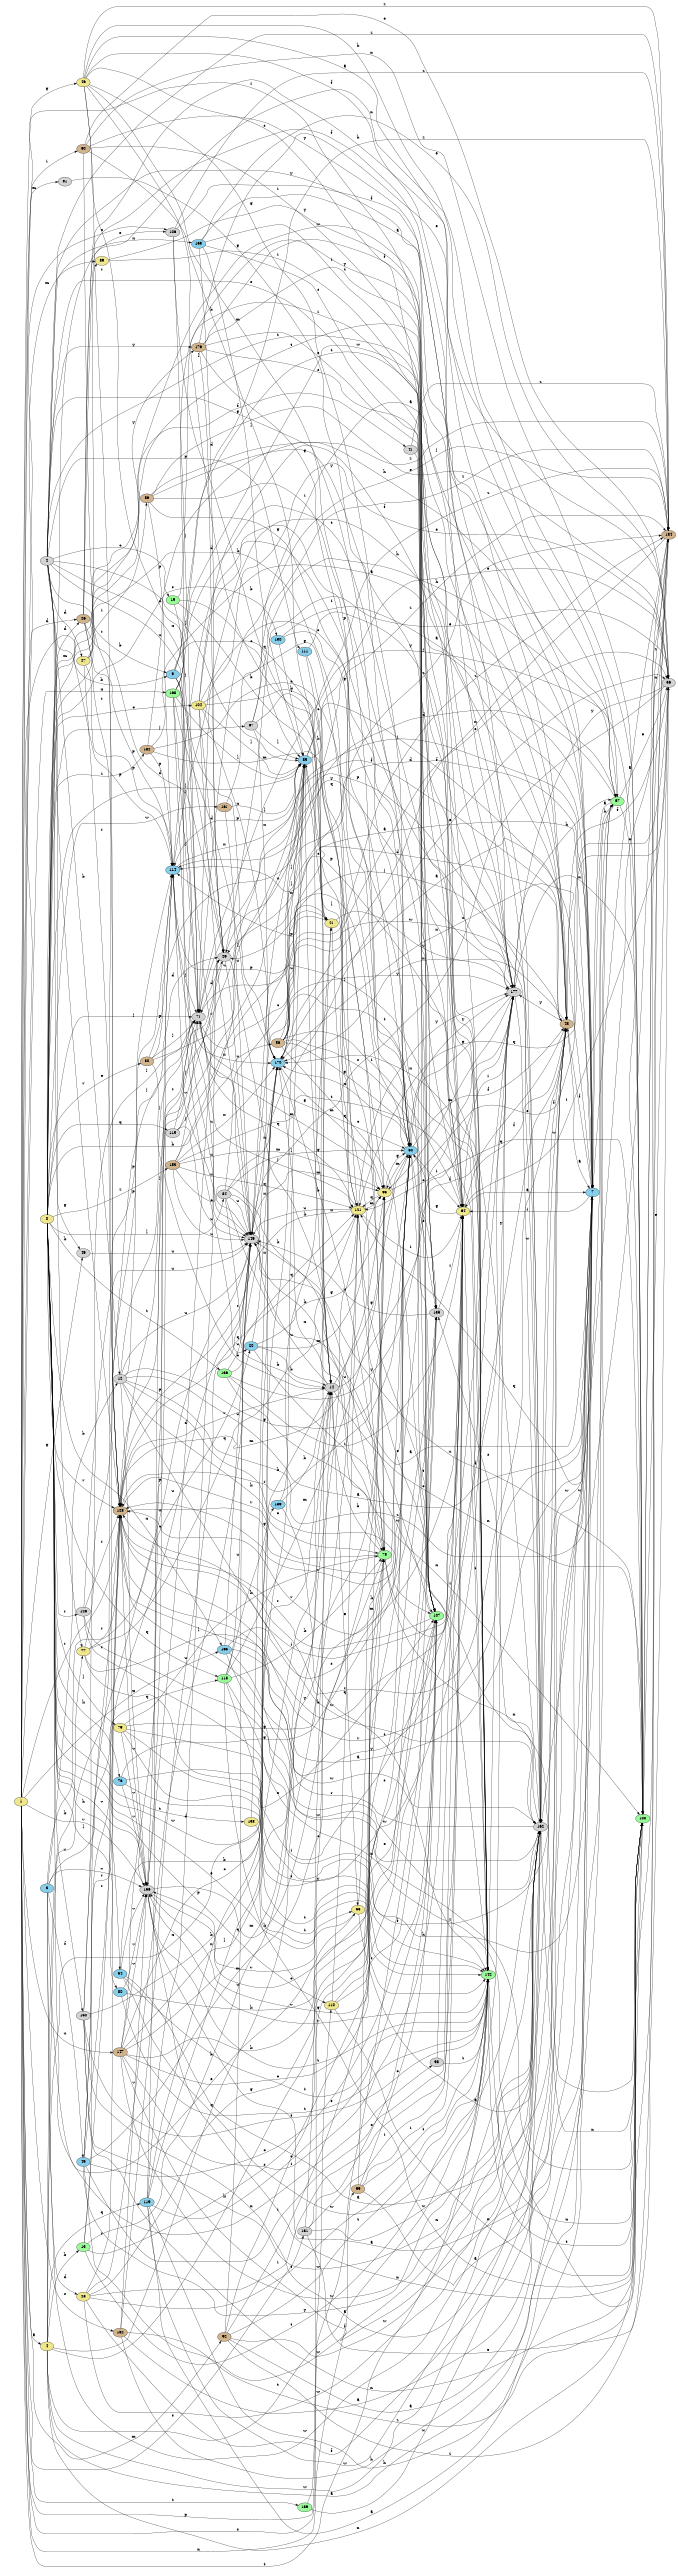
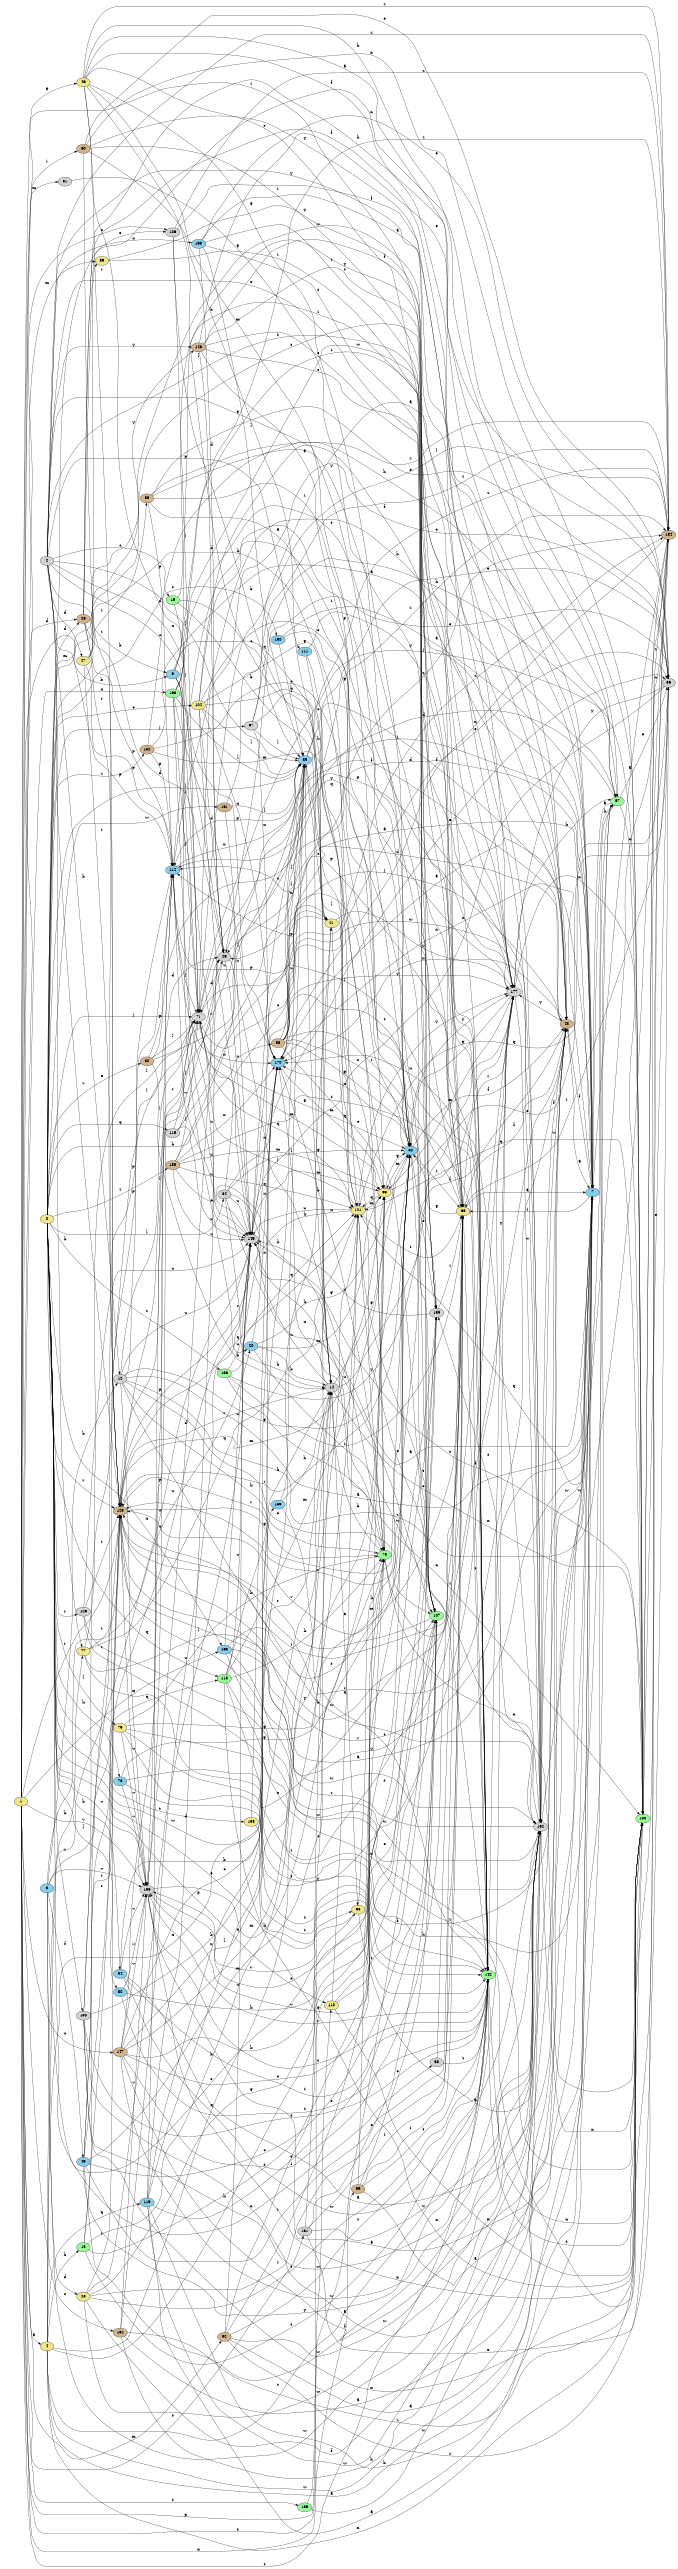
(199, 348) -> (199, 348)
(411, 450) -> none
(588, 829) -> none
(463, 1212) -> (463, 1212)
(83, 1253) -> none
